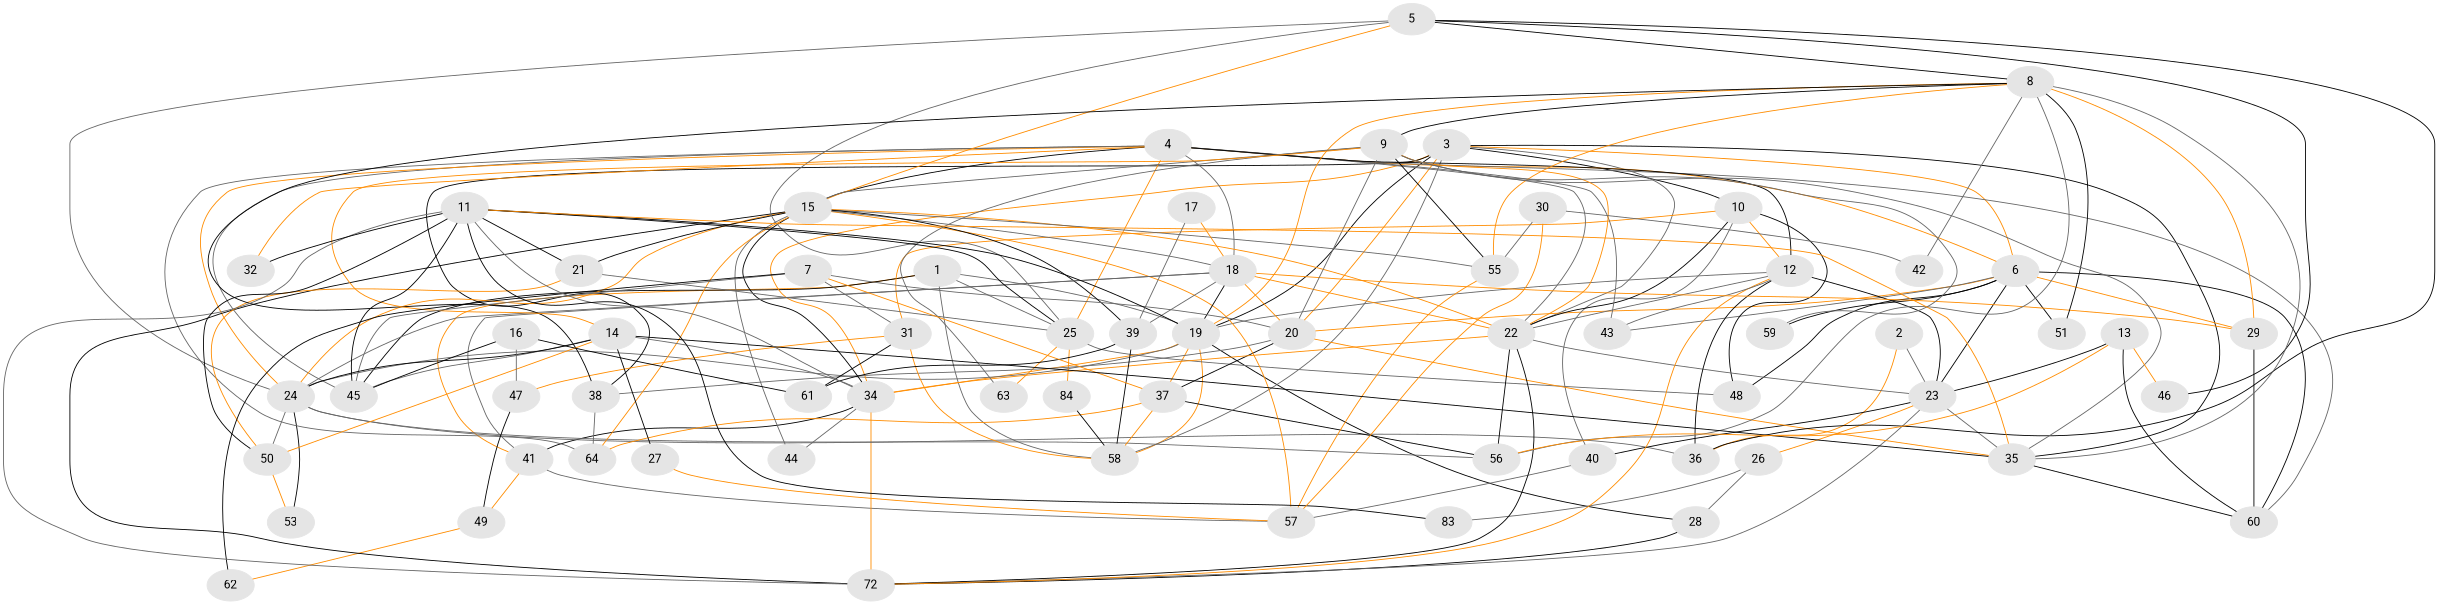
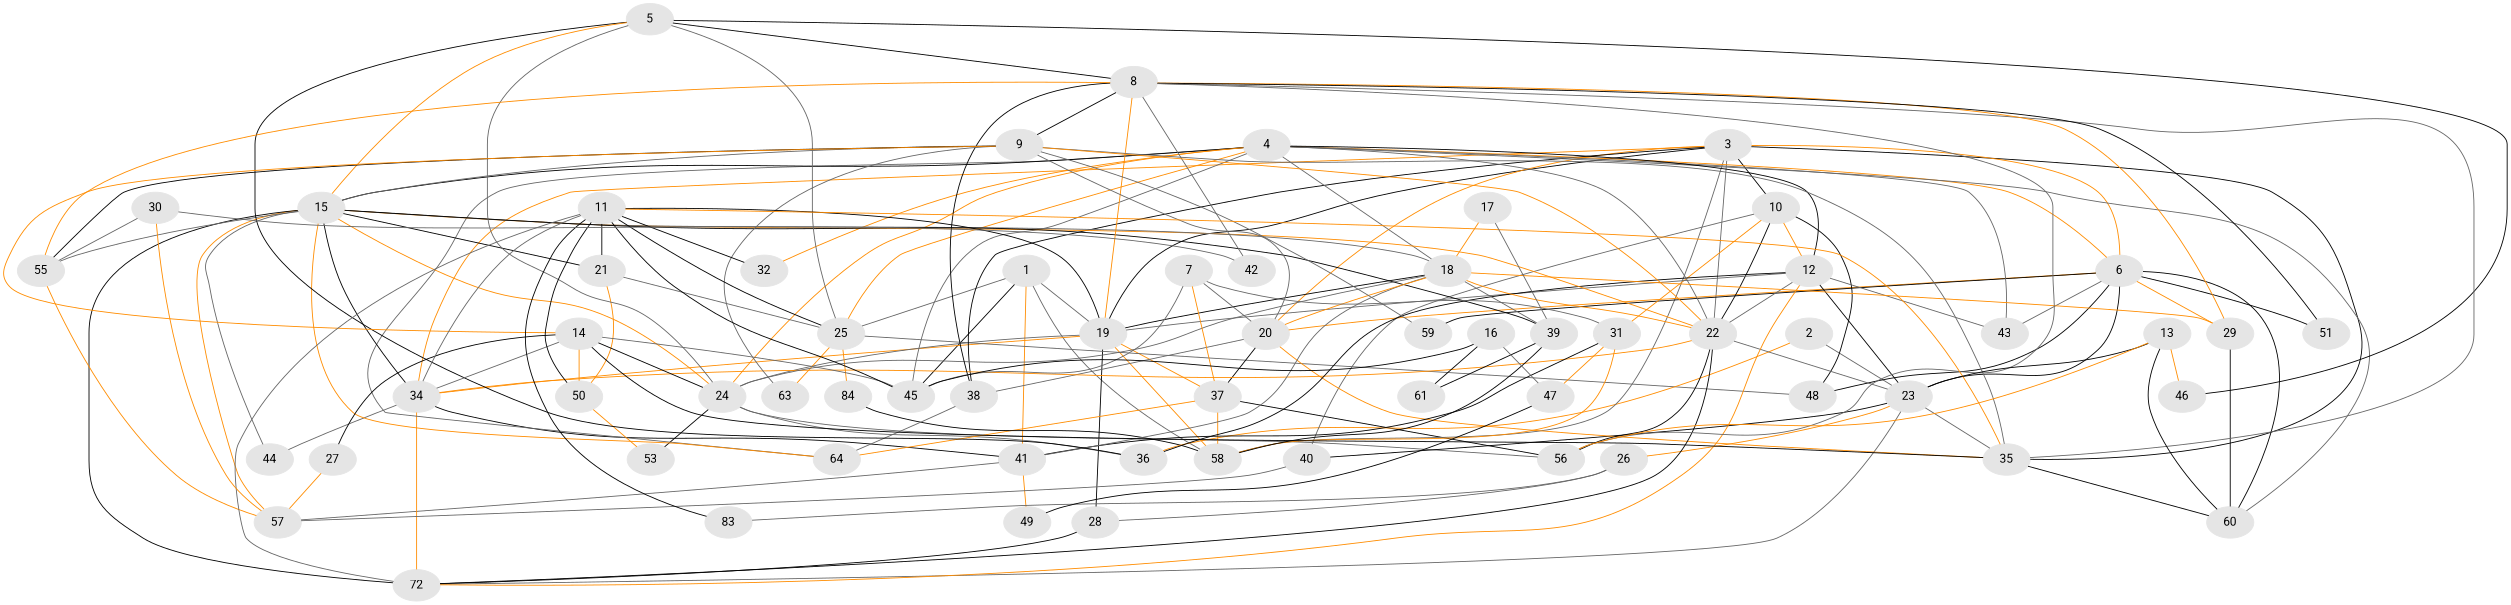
(866, 360) -> (1330, 434)
(279, 428) -> none
(231, 585) -> none
